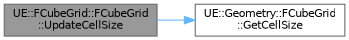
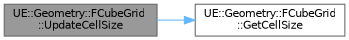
(81, 20) -> (81, 20)
